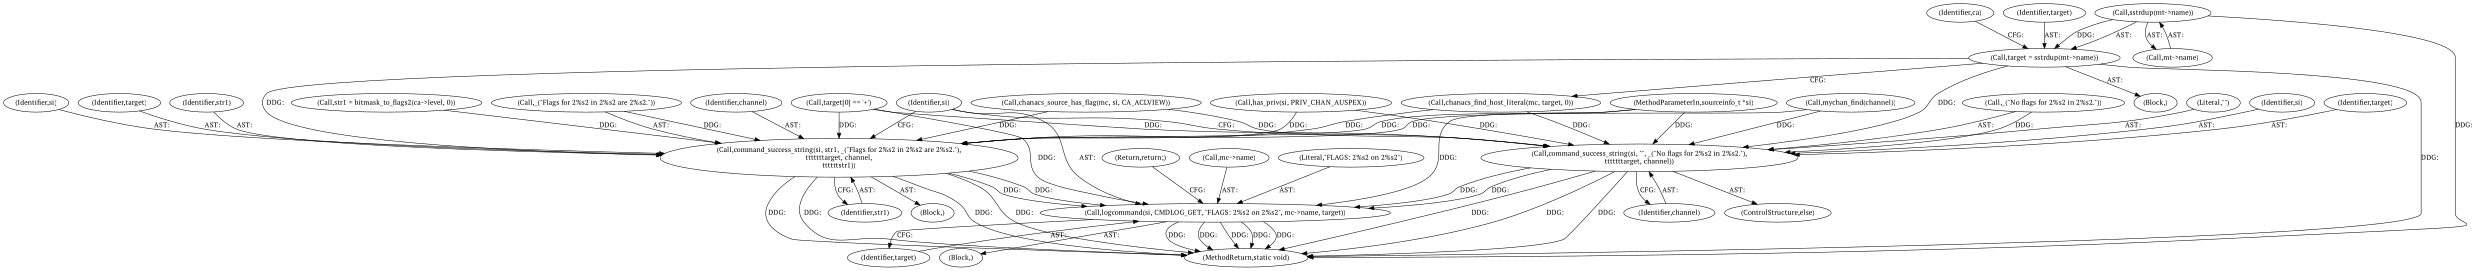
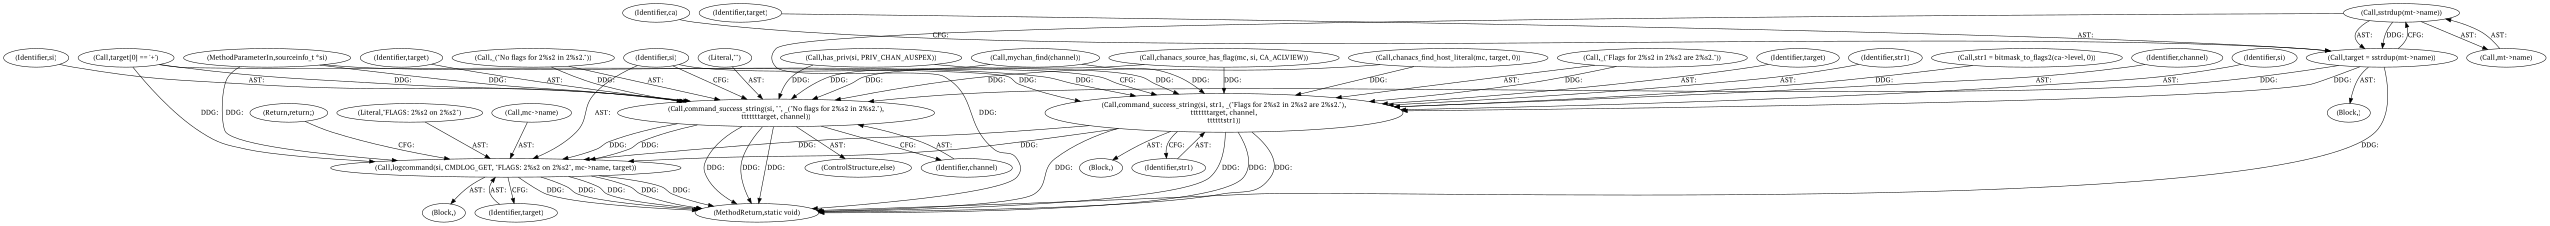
(1780, 79) -> (2406, 39)
